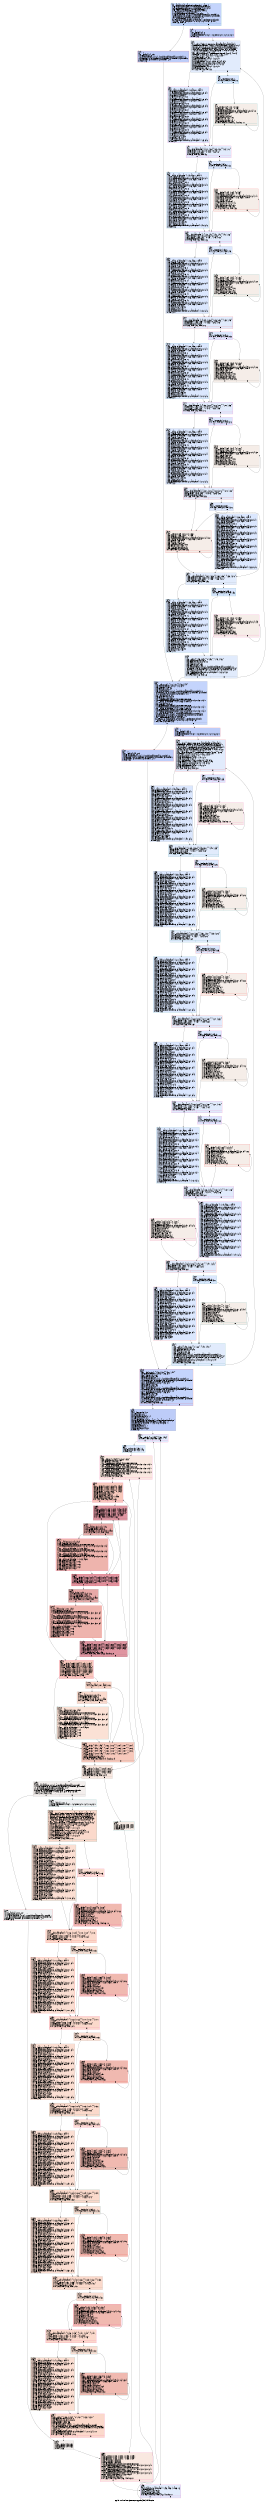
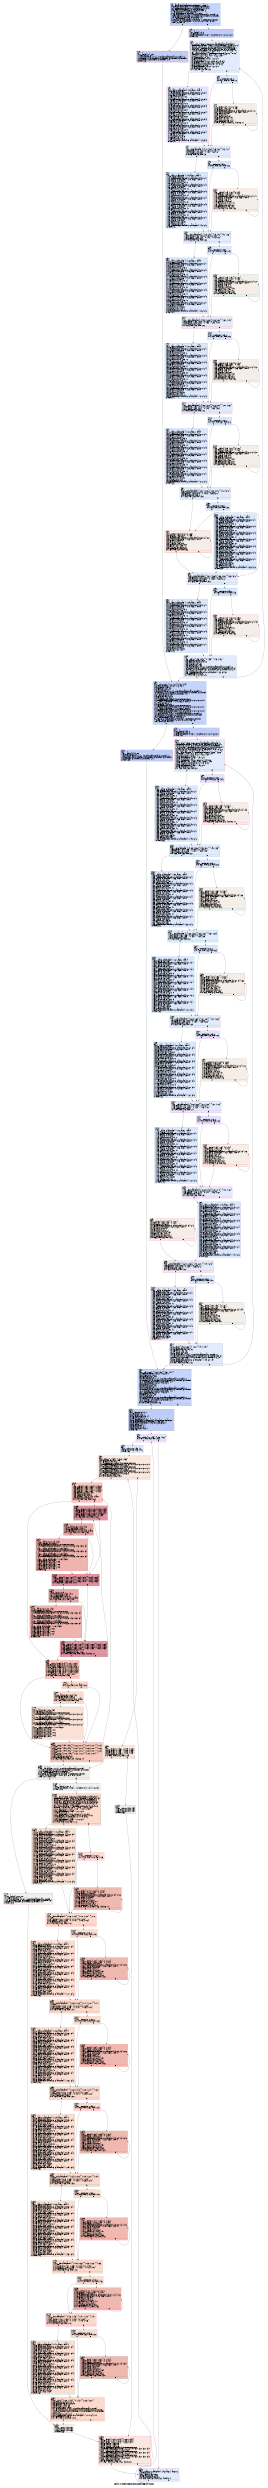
(95, 1763) -> (63, 1763)
